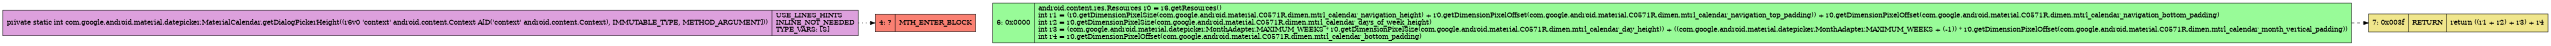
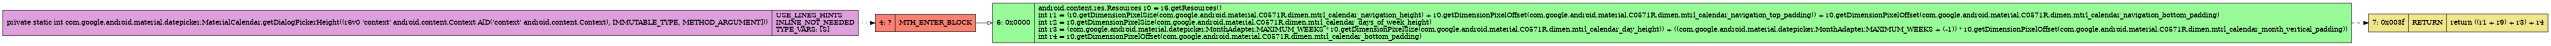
none -> (982, 23)
(2497, 23) -> (2497, 23)
